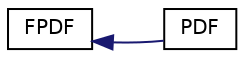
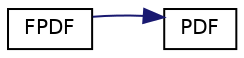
(138, 42) -> (118, 16)
